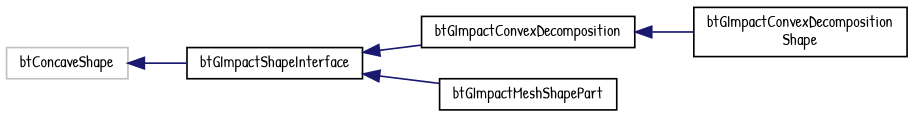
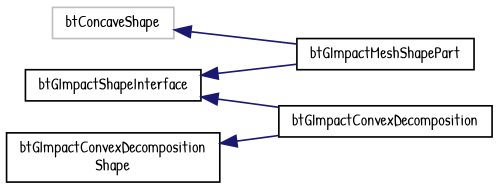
(673, 32) -> (258, 138)
(166, 63) -> (244, 38)
